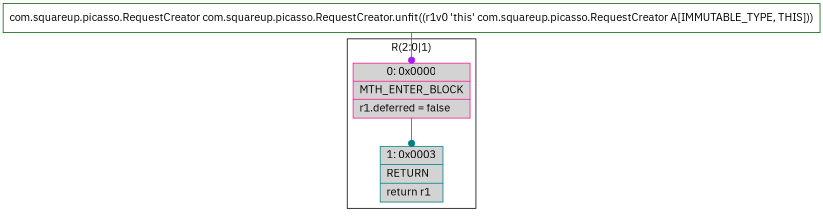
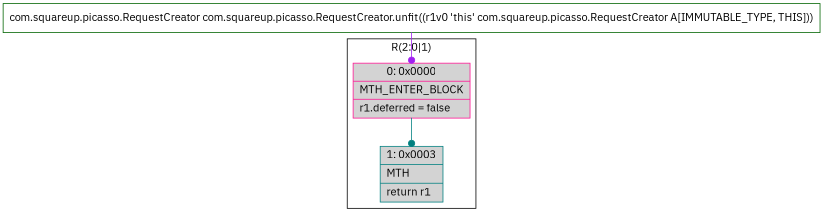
(408, 173) -> (398, 173)
